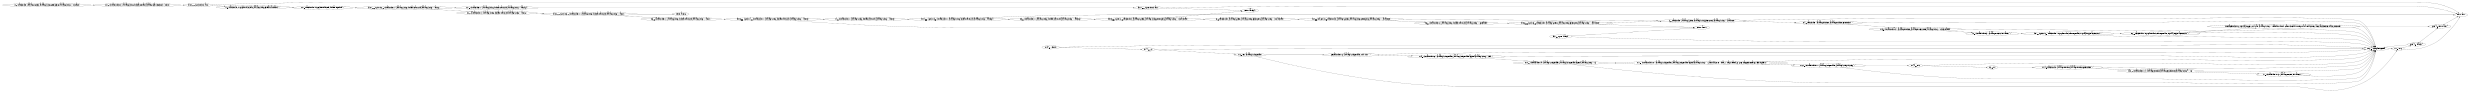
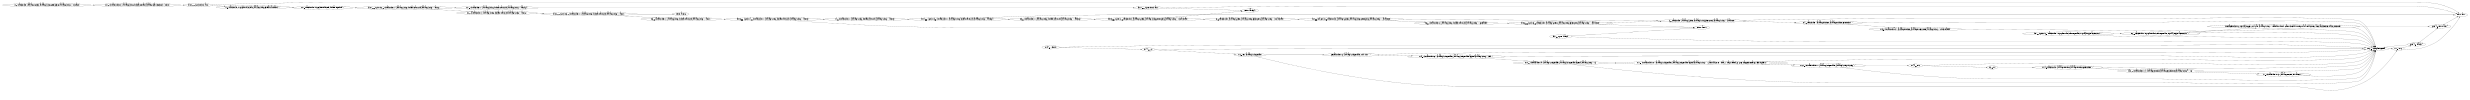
(1992, 34) -> none
